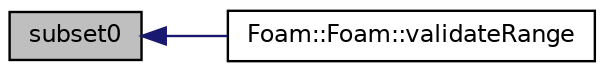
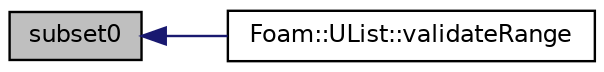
(411, 36) -> (411, 36)
